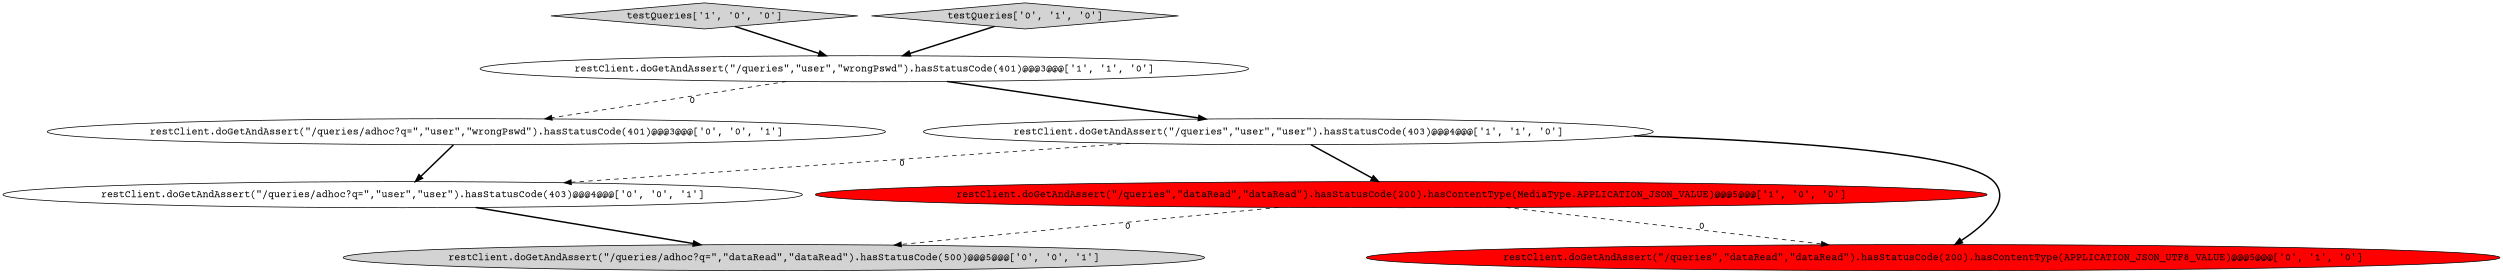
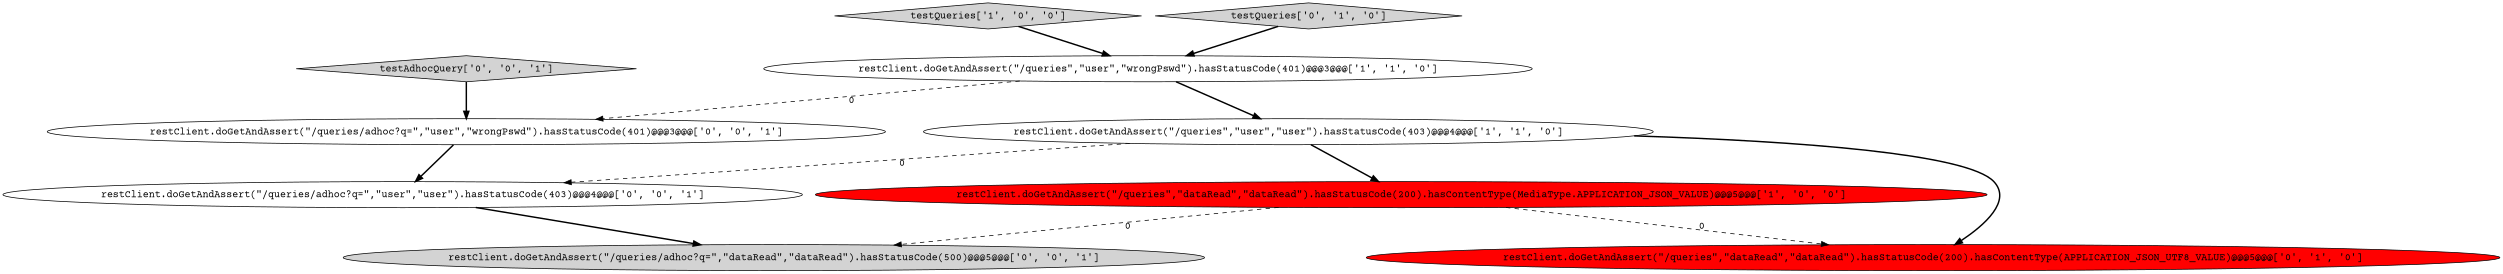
none -> (466, 69)
